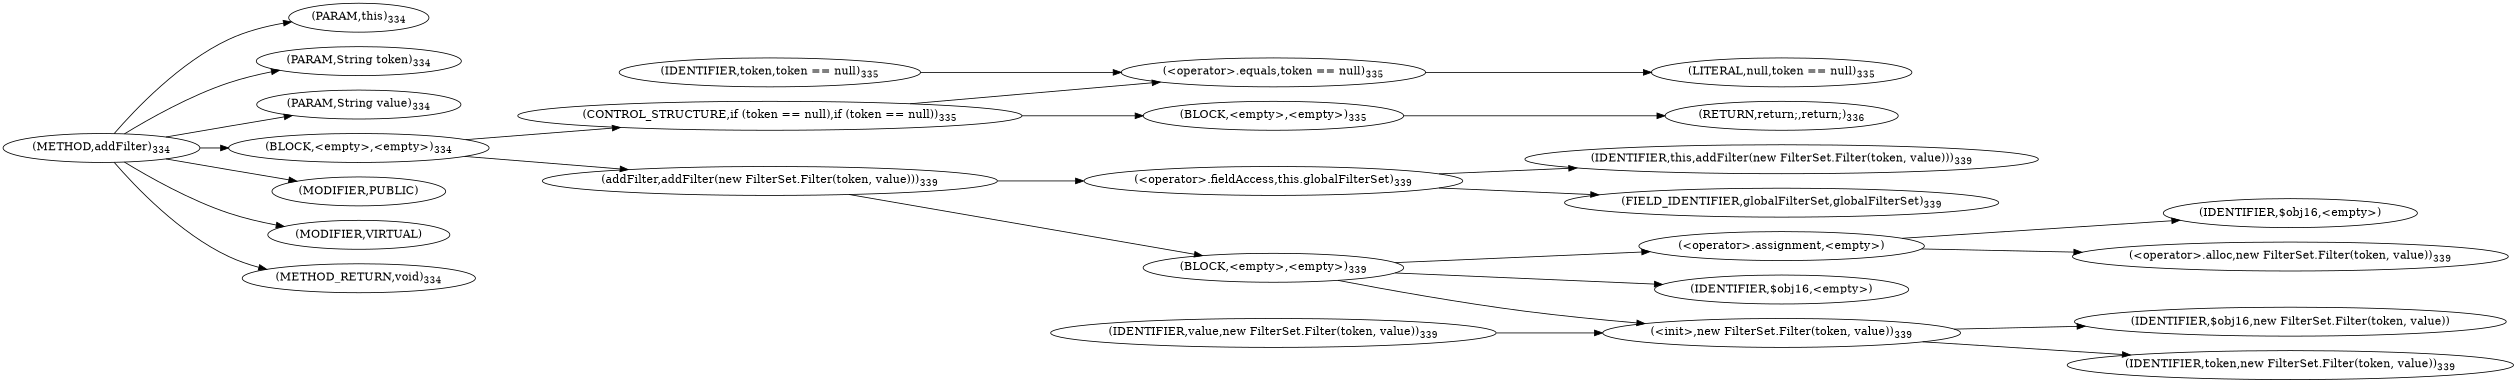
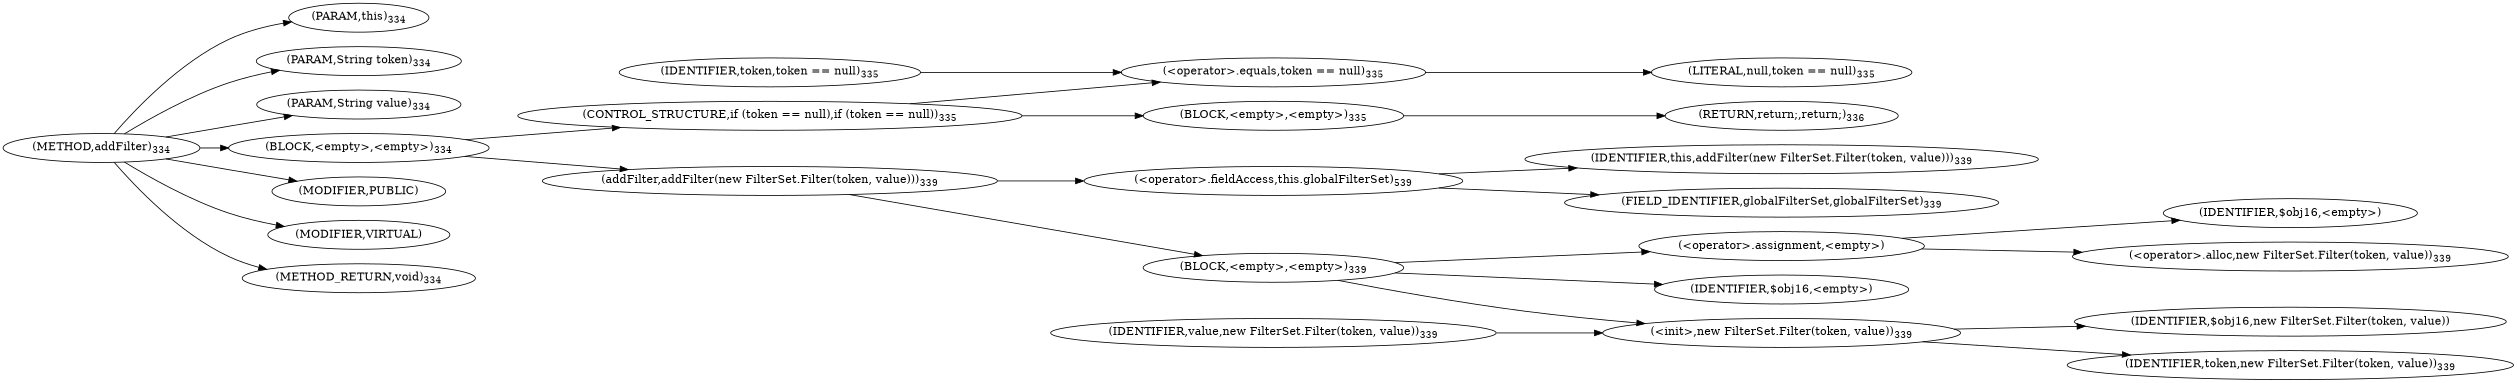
(1403, 180) -> (1403, 180)
